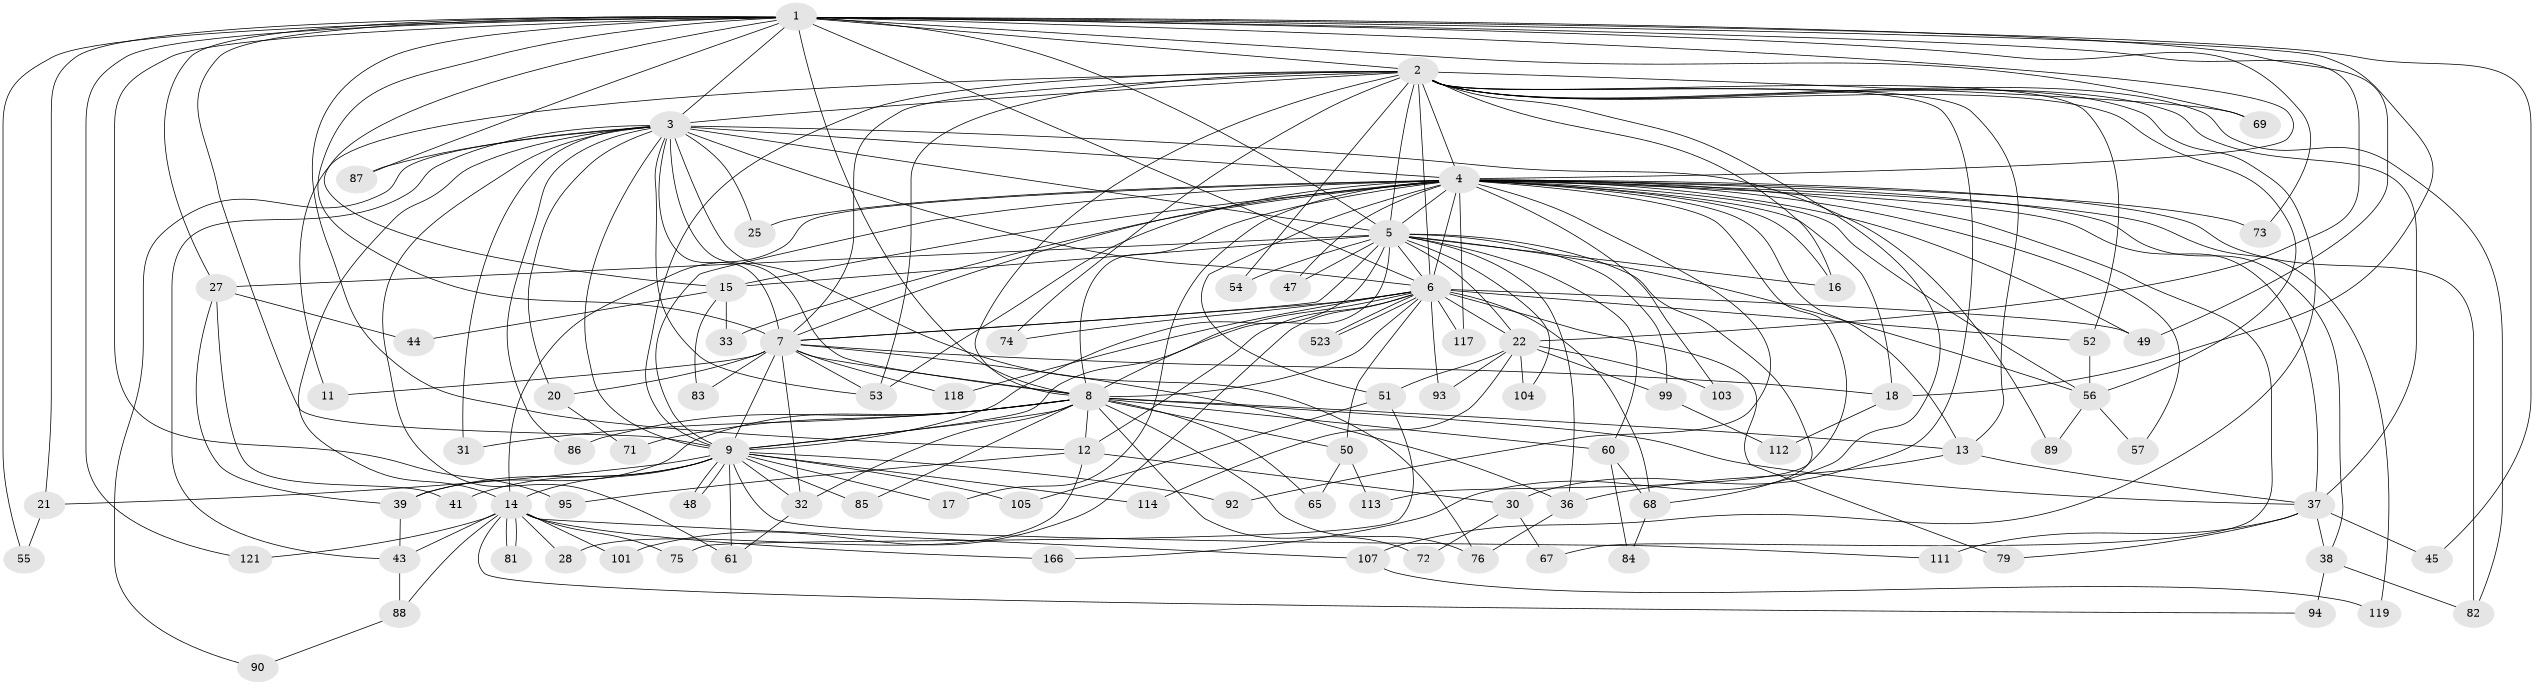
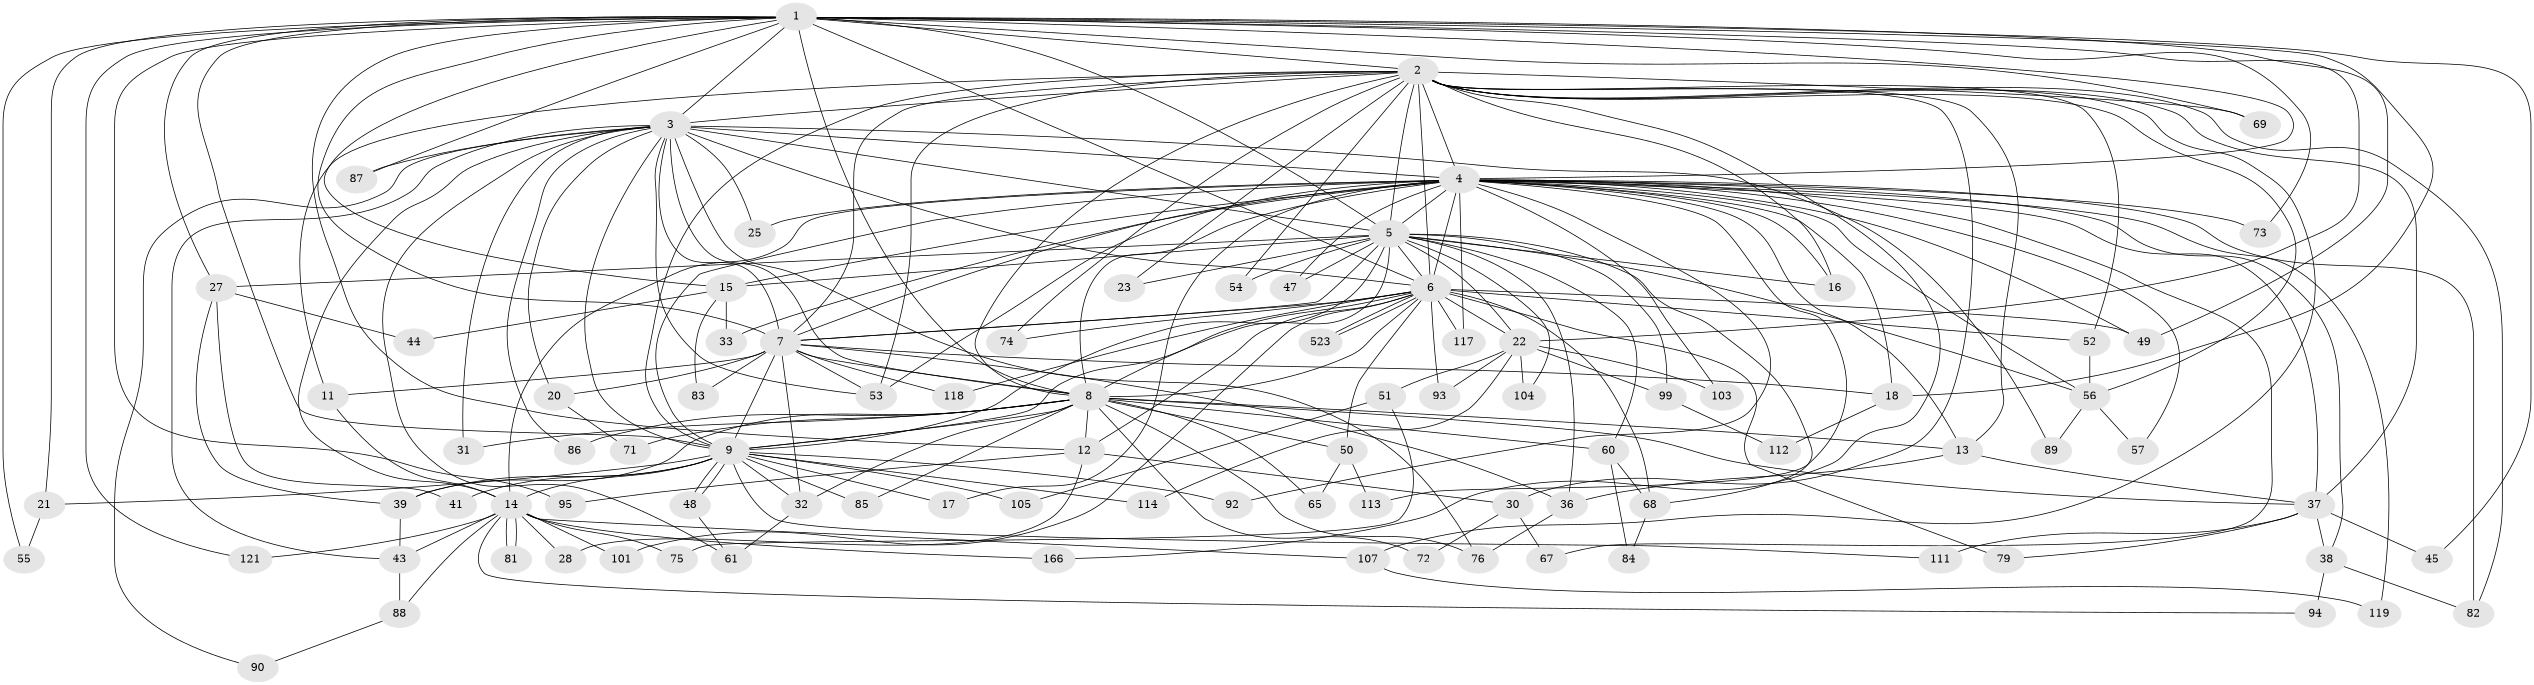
(1210, 274) -> none
none -> (1124, 288)
none -> (406, 470)
(730, 505) -> (711, 532)
